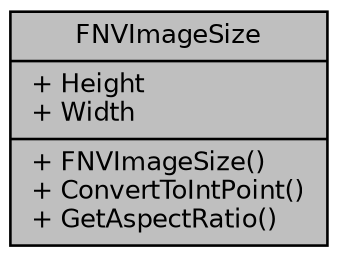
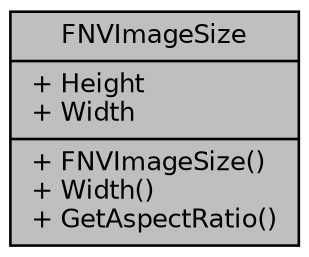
(169, 191) -> (94, 191)
